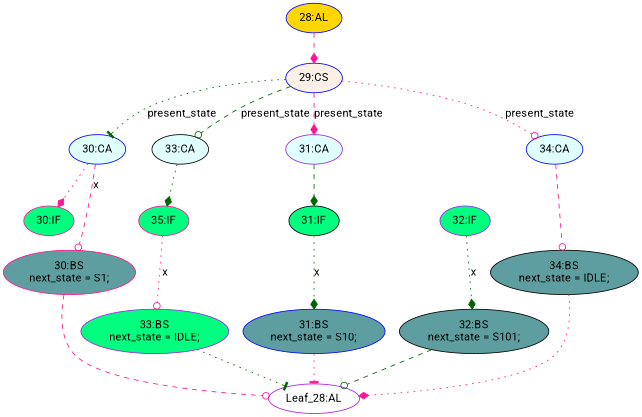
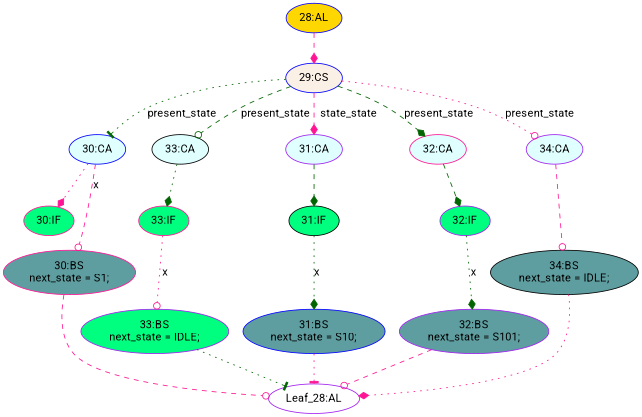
(349, 114) -> (349, 114)
none -> (438, 149)
(555, 149) -> (555, 149)
(164, 221) -> (164, 221)
(474, 331) -> (474, 331)
(390, 367) -> (390, 367)
